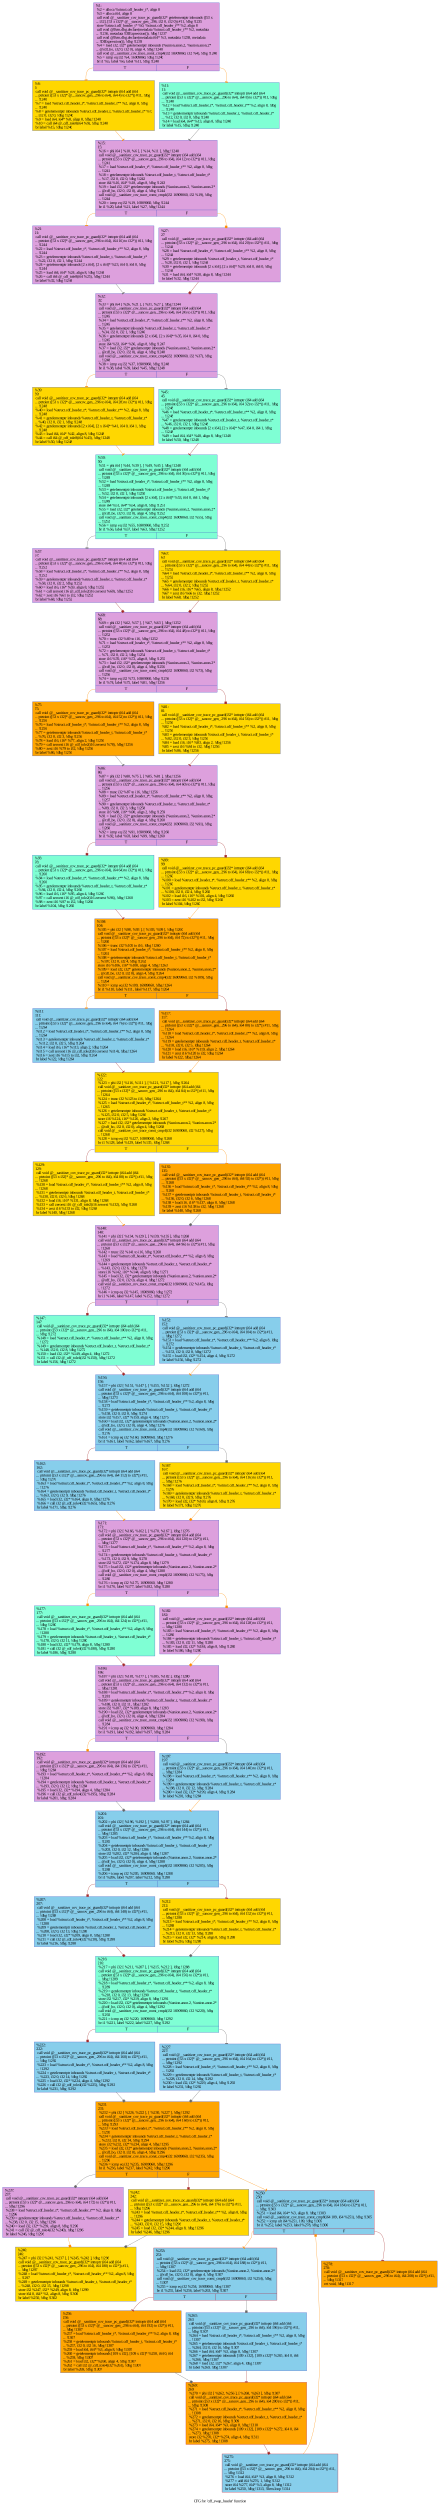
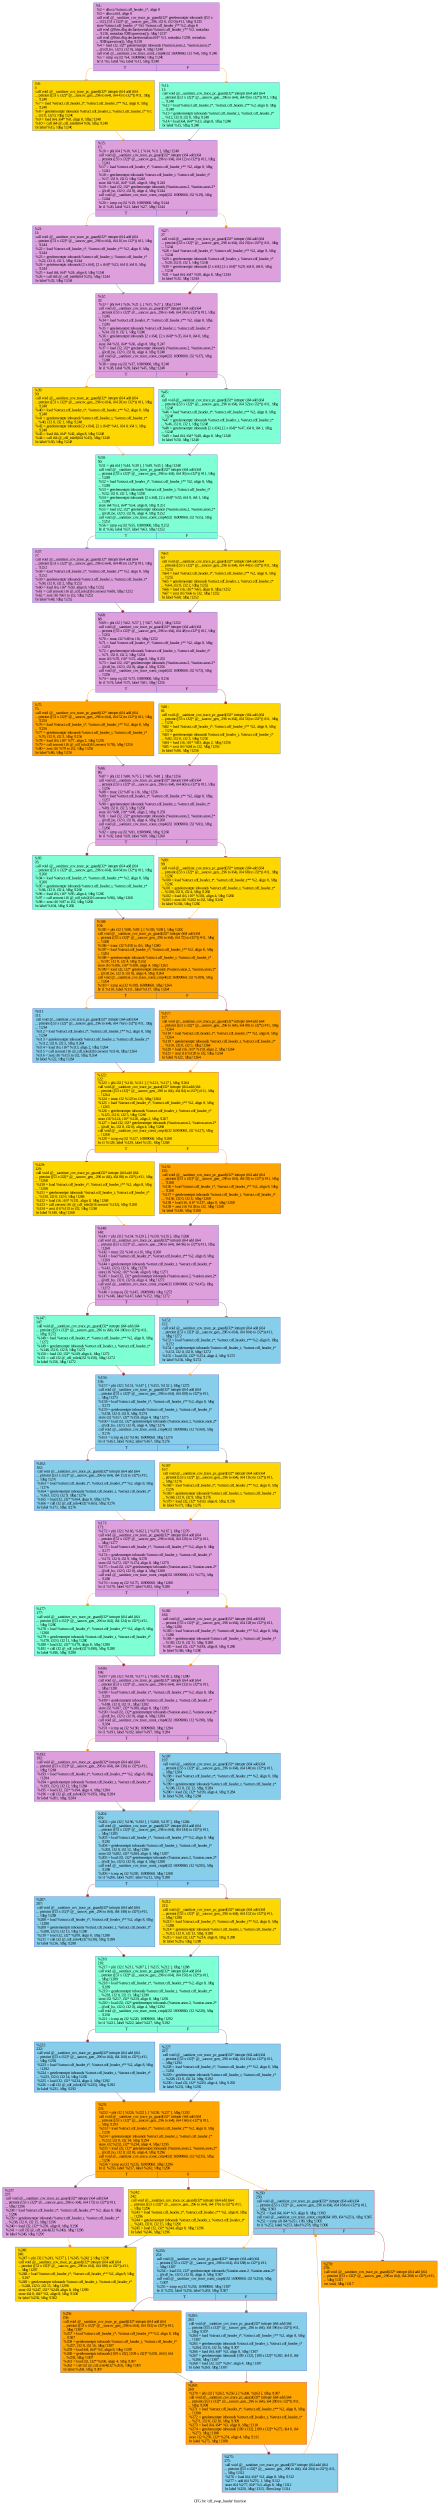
(224, 846) -> (224, 846)
(157, 1112) -> (157, 1112)
